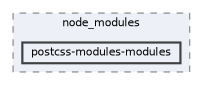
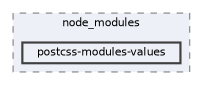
(101, 53) -> (101, 53)
